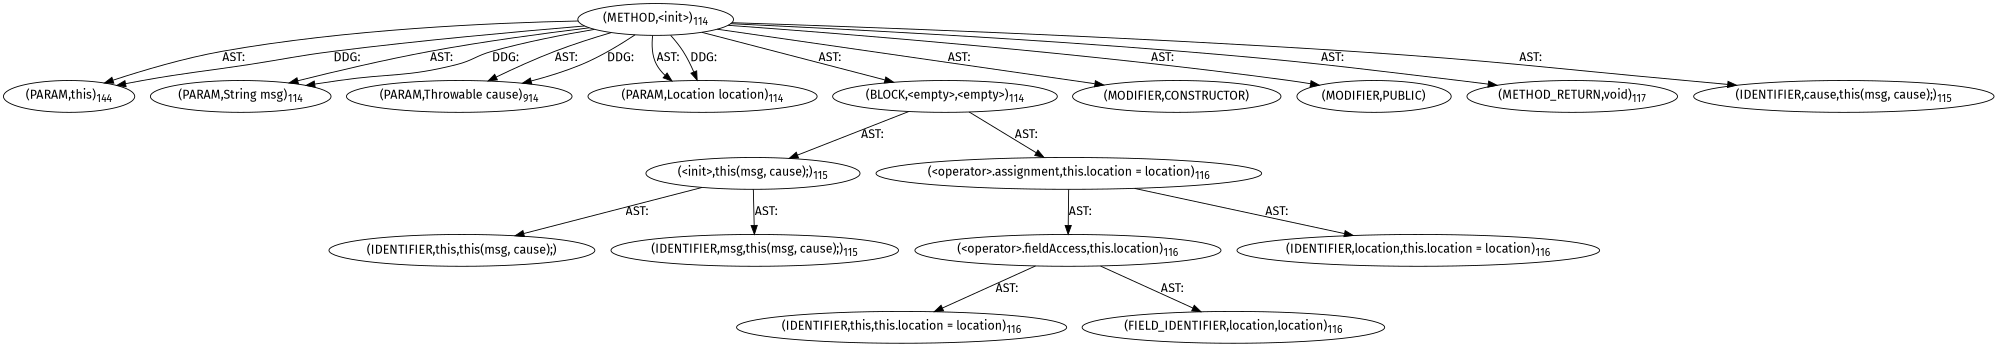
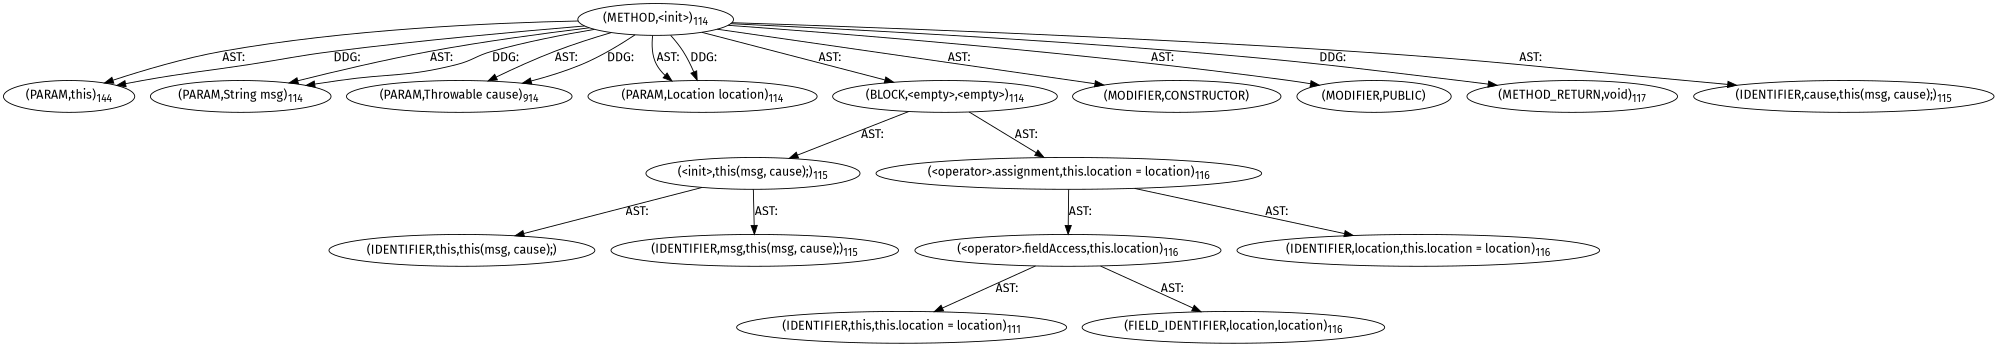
(1334, 58) -> (1334, 58)
(1014, 326) -> (1014, 326)
